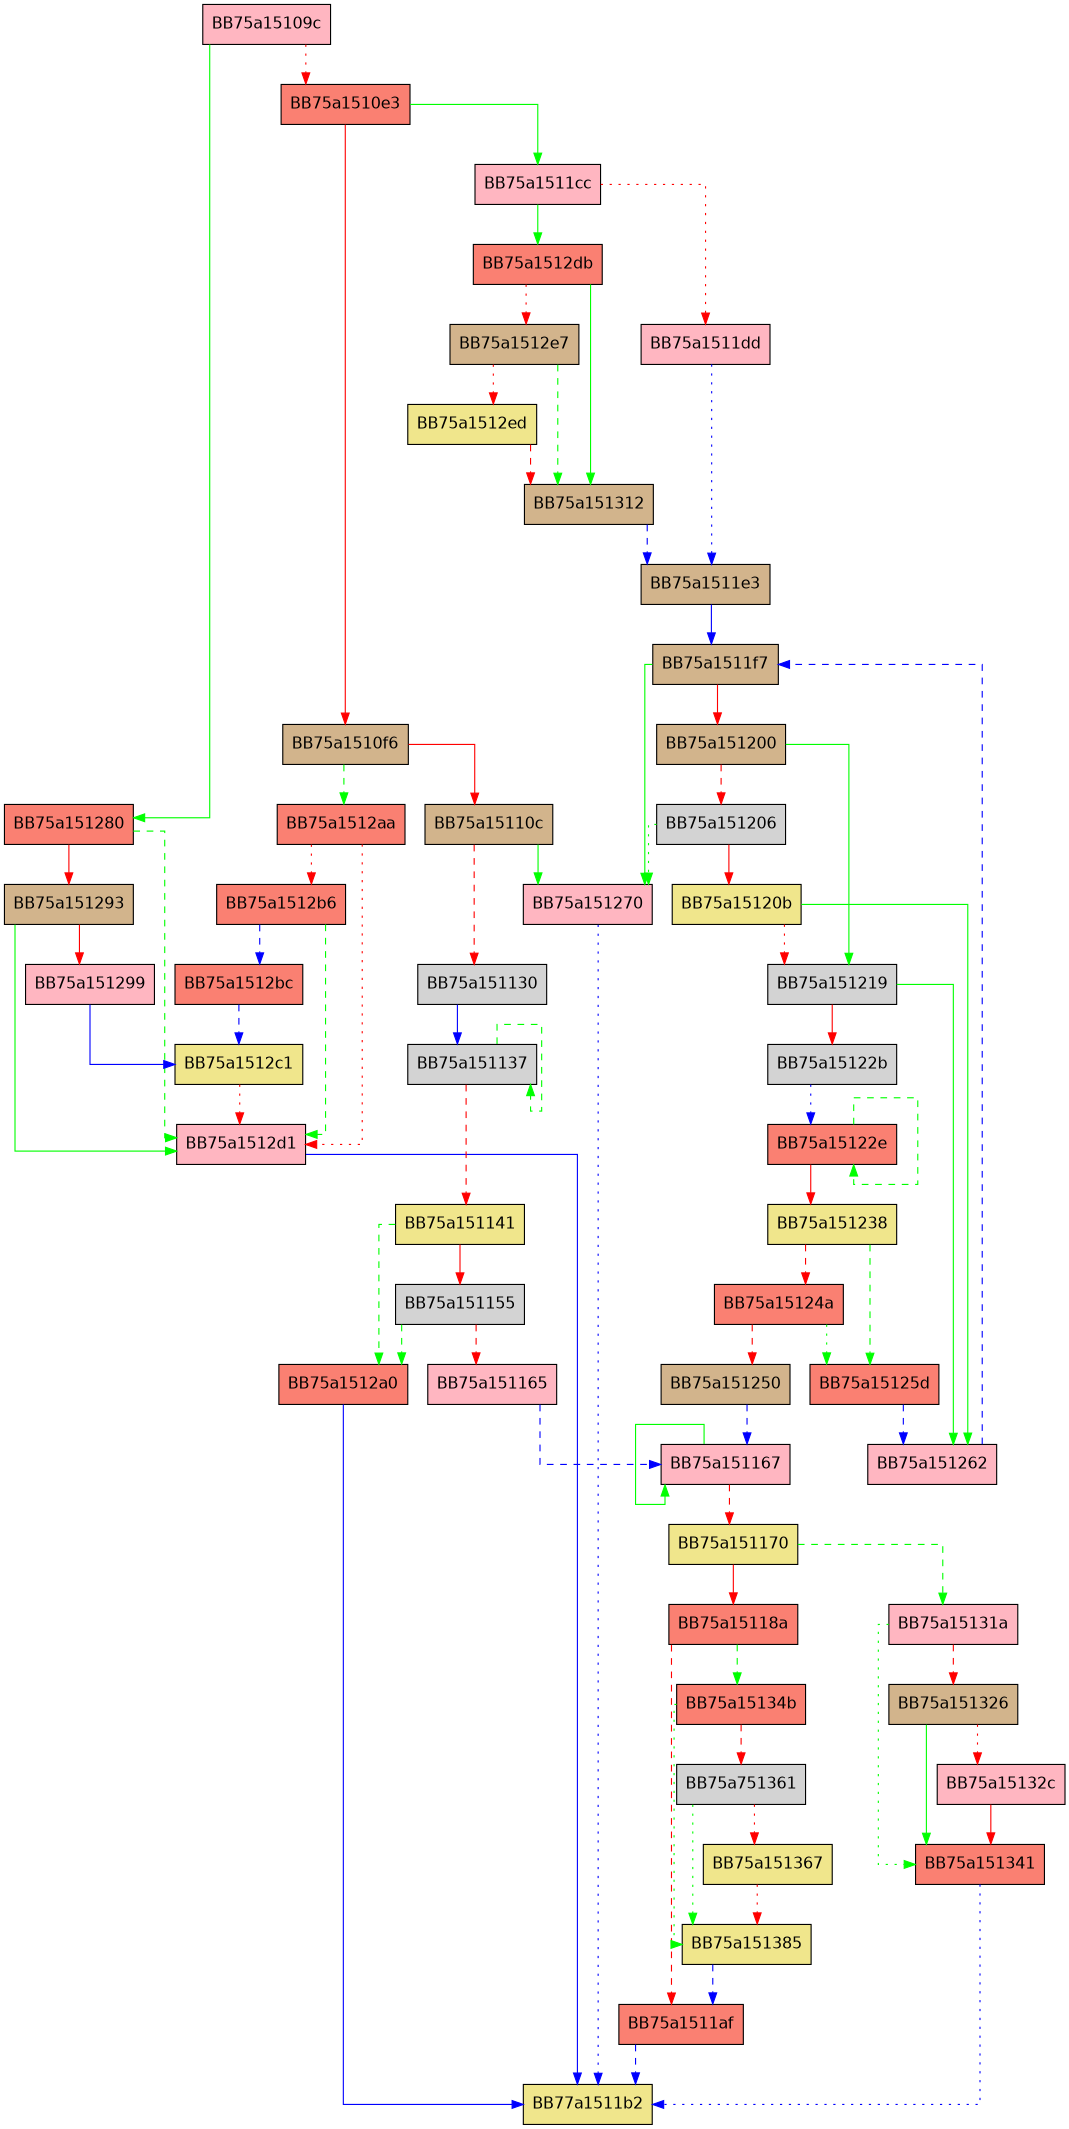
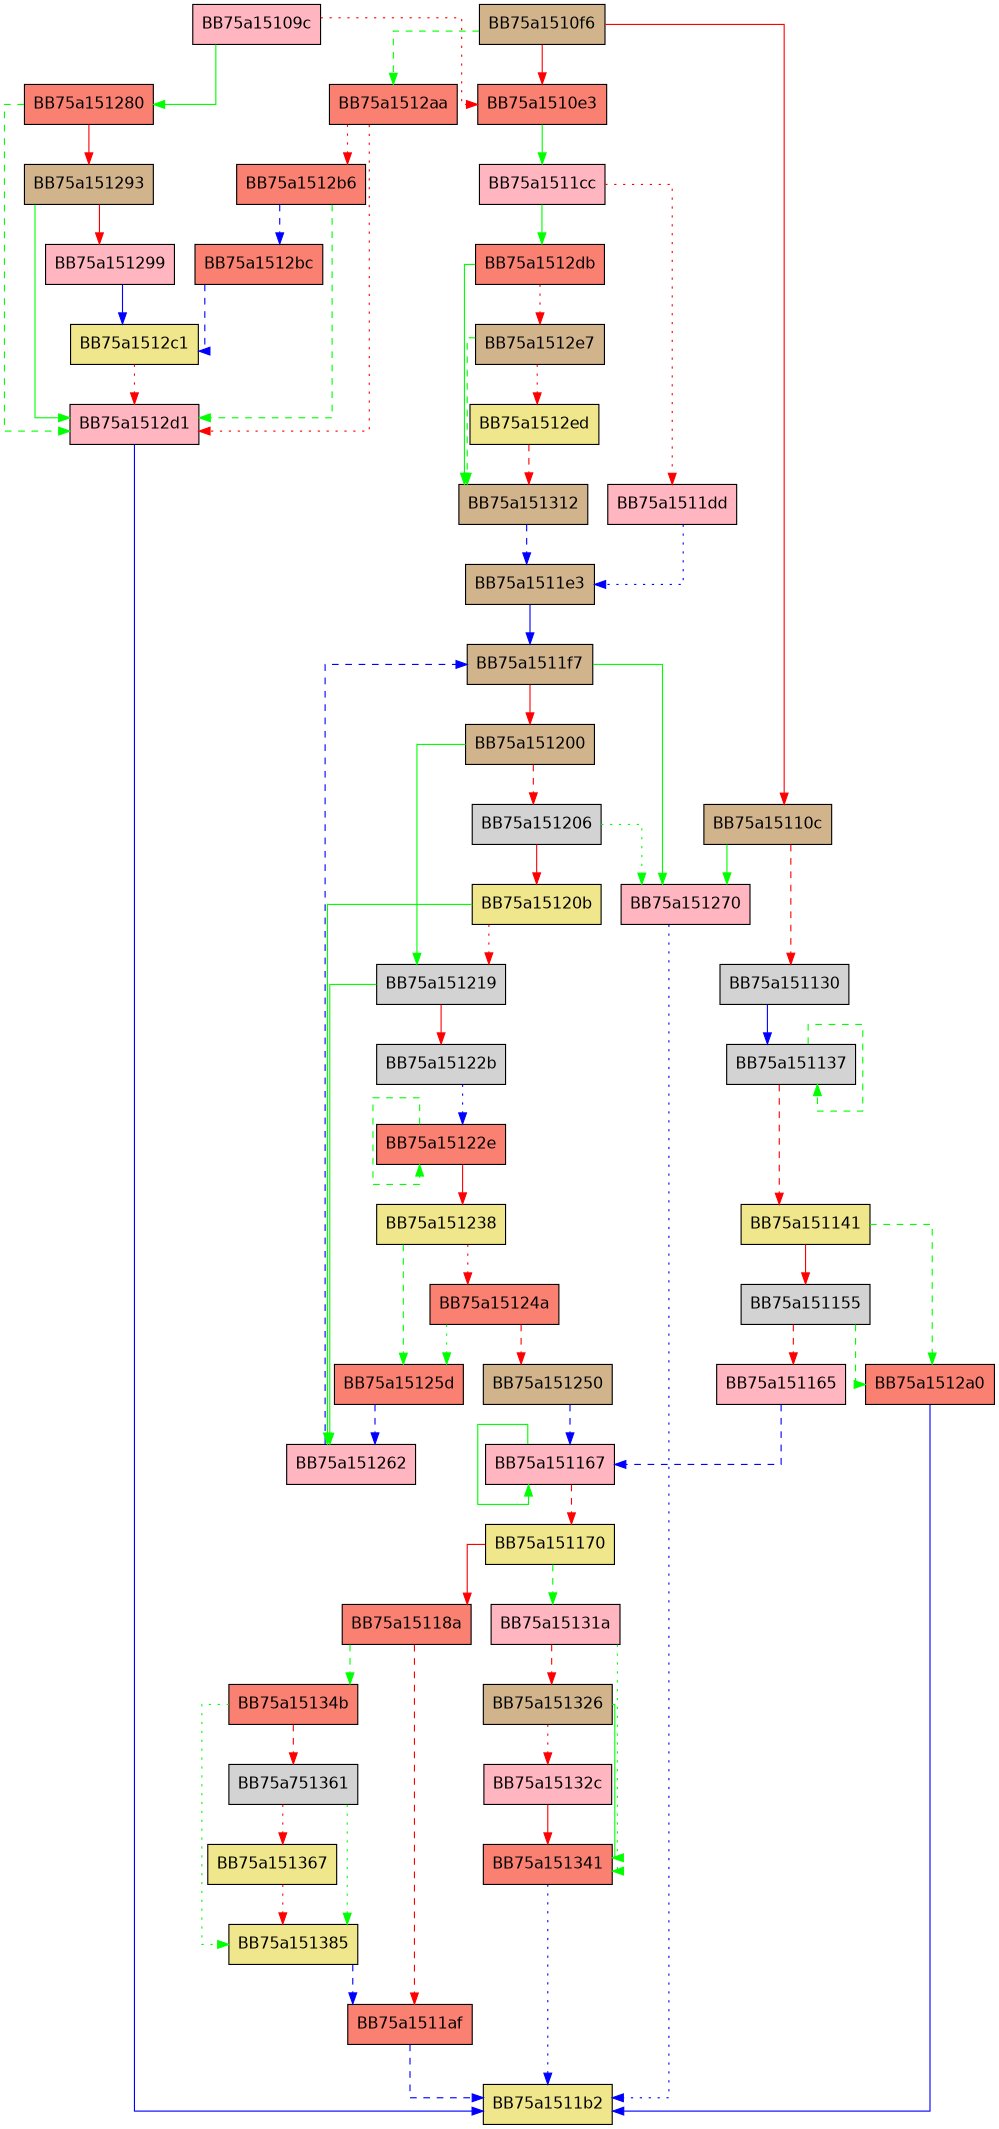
(345, 419) -> (542, 59)
(806, 1259) -> (468, 1259)
(588, 2104) -> (548, 2104)
